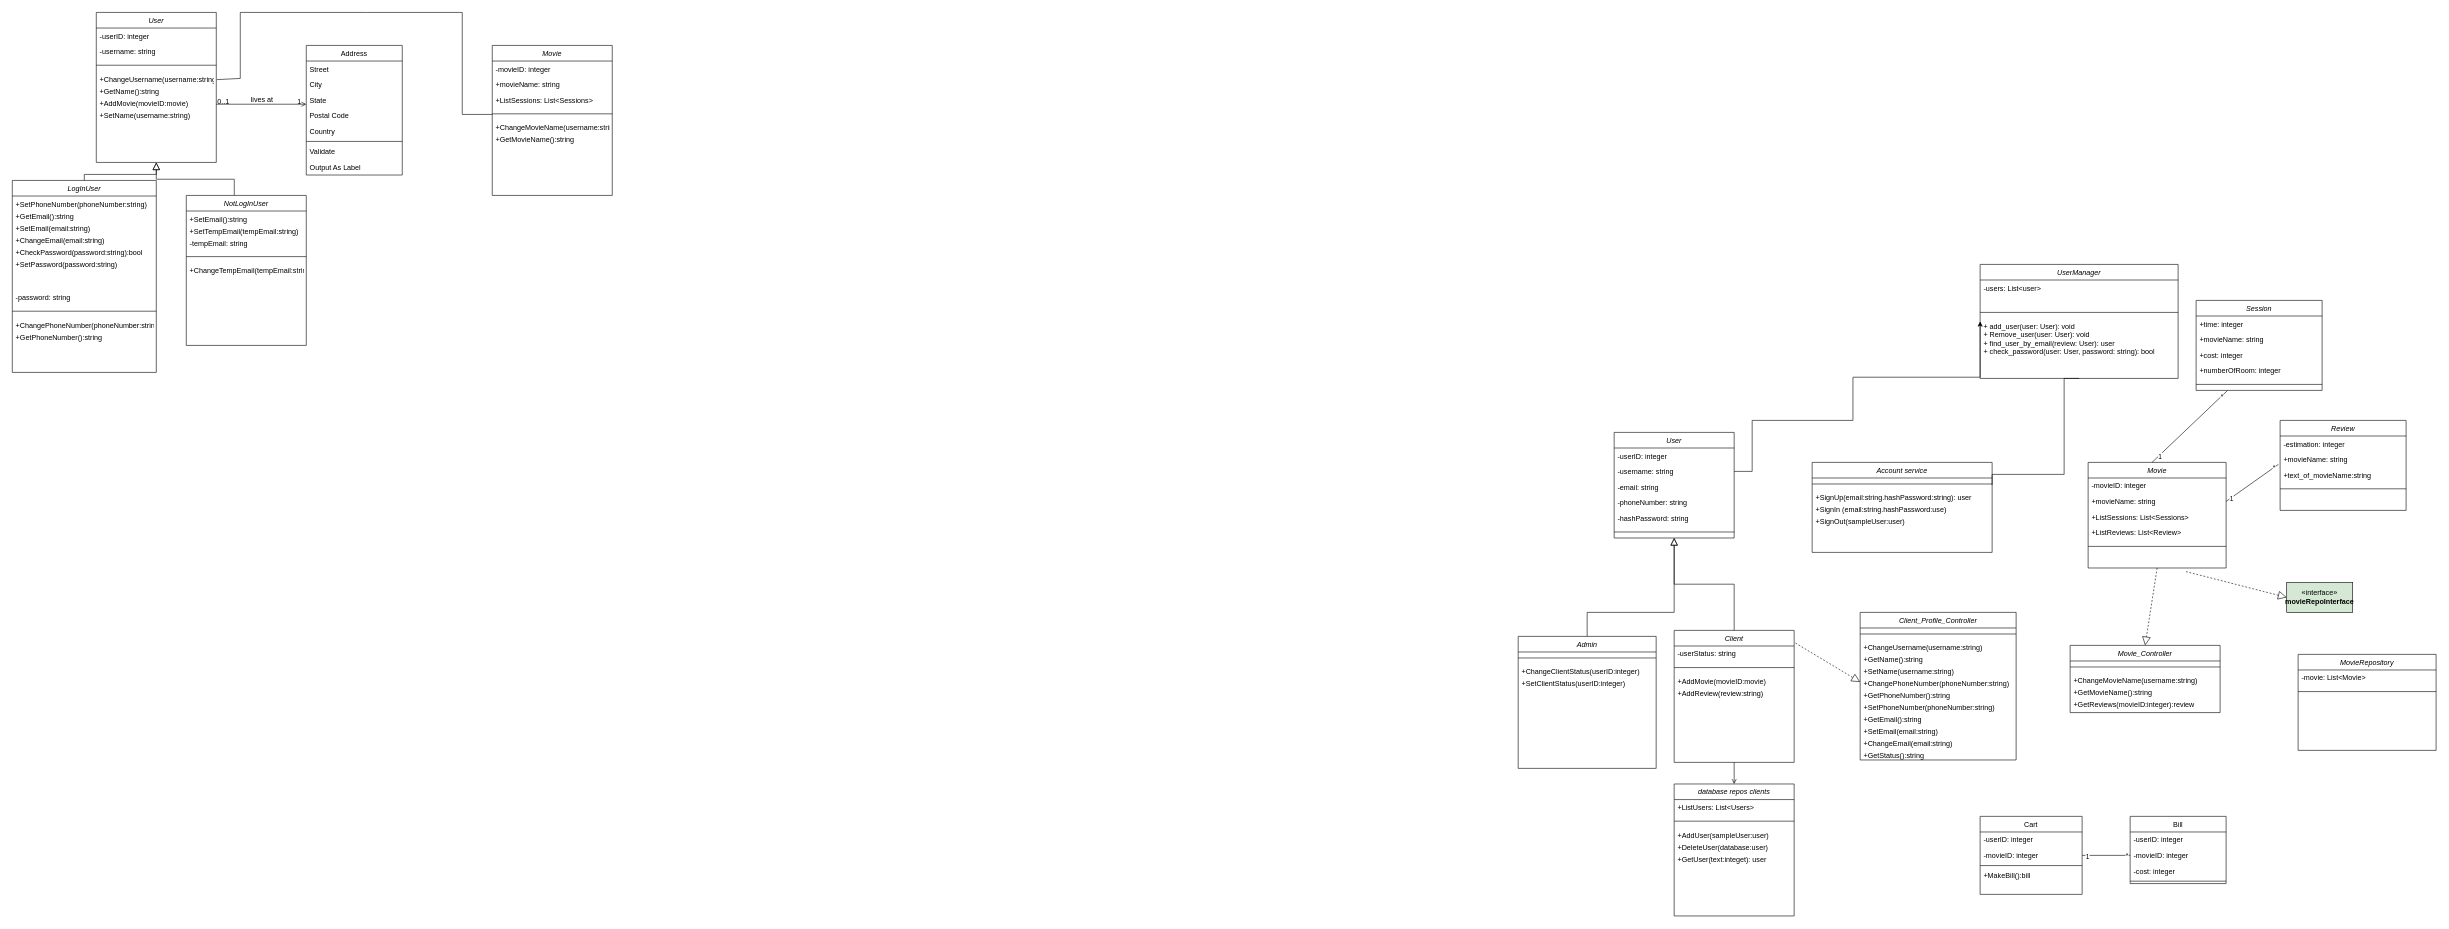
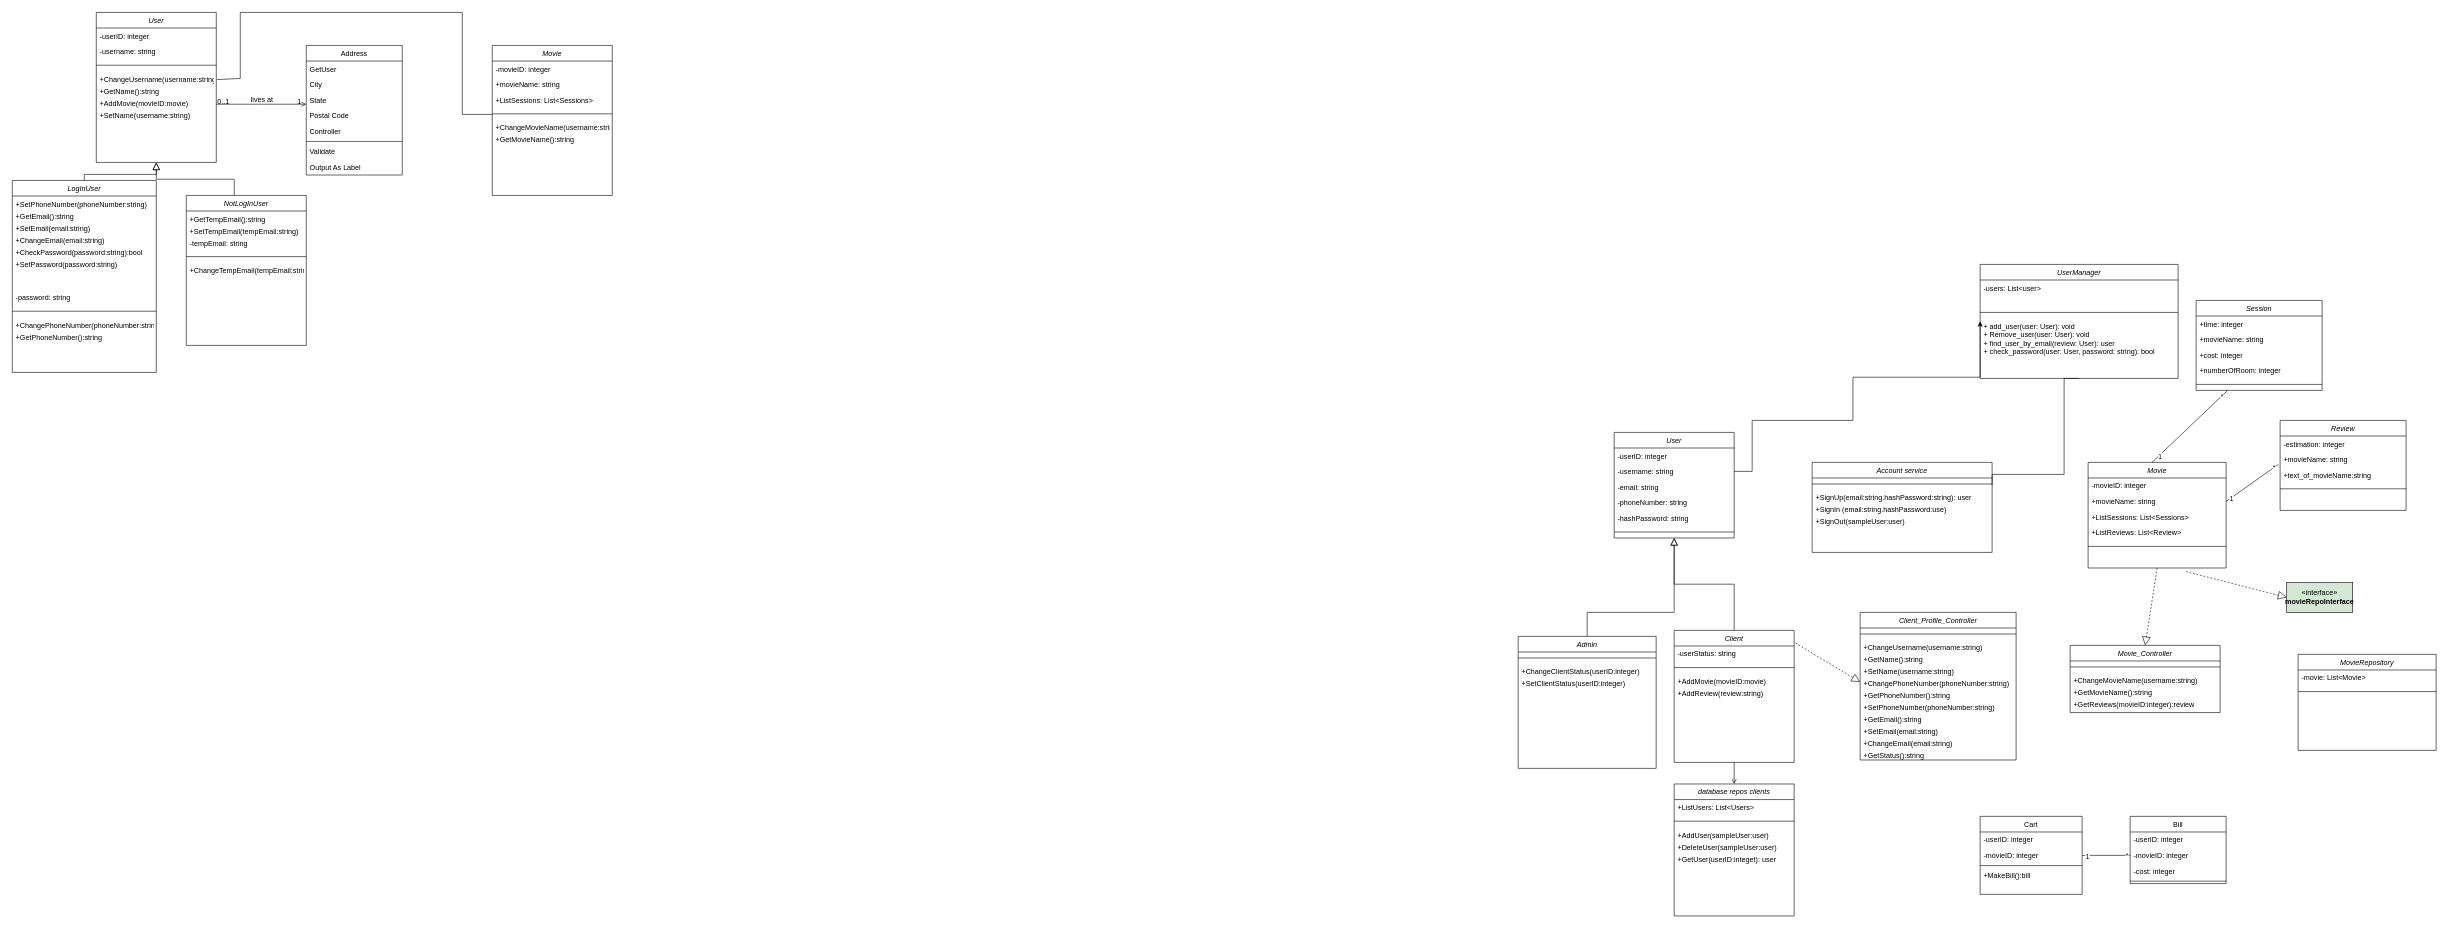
(322, 69) -> (324, 69)
(324, 131) -> (328, 131)
(222, 219) -> (230, 219)
(1728, 847) -> (1731, 847)
(1730, 859) -> (1734, 859)
